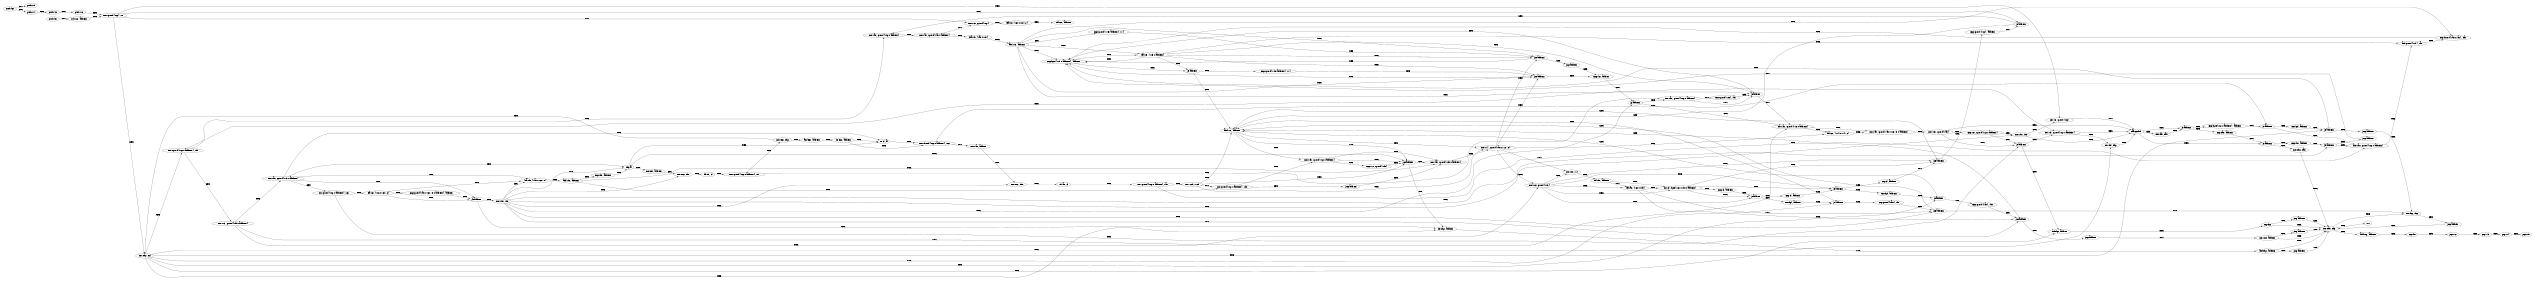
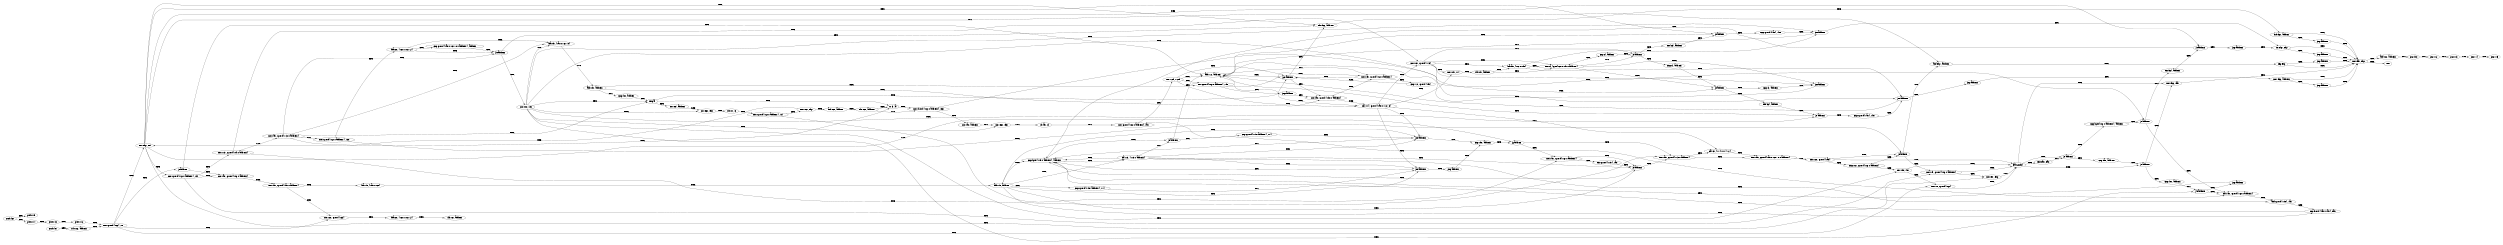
(1982, 32) -> none
none -> (2059, 83)
(1383, 152) -> (1351, 88)
(2366, 217) -> (2323, 48)
(2267, 238) -> (2282, 79)
